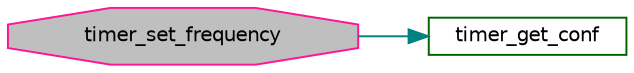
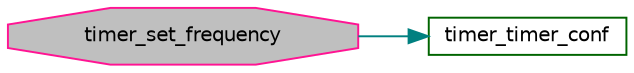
(528, 36) -> (528, 36)
